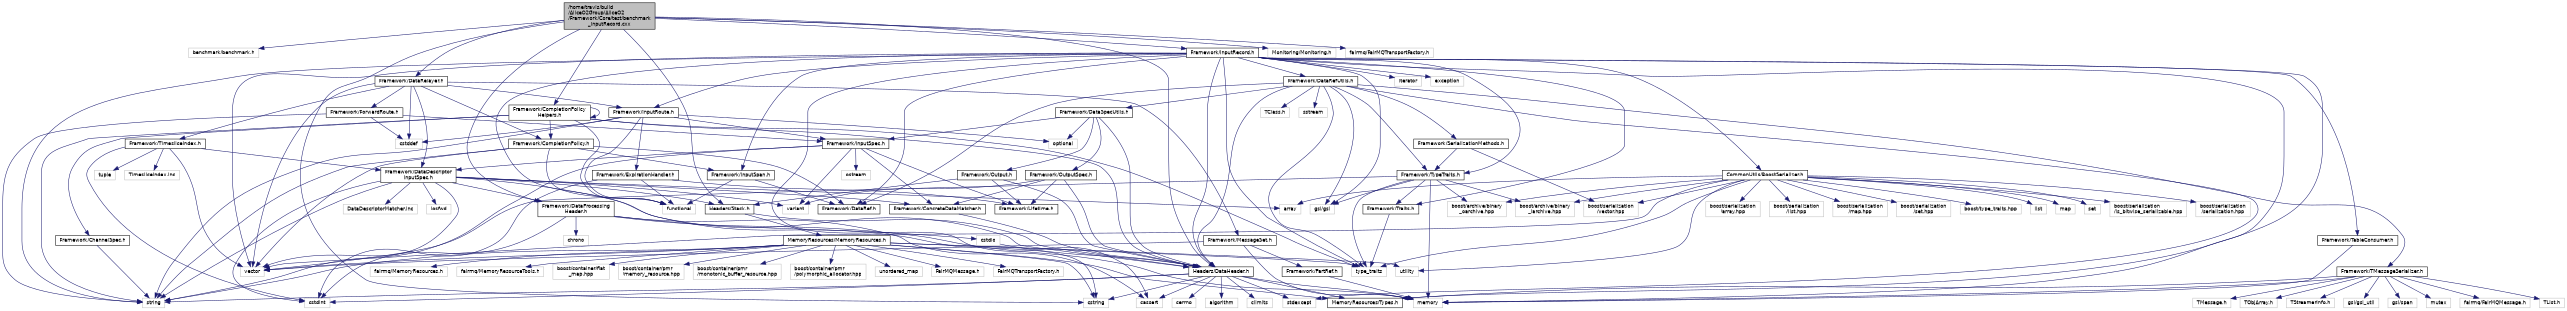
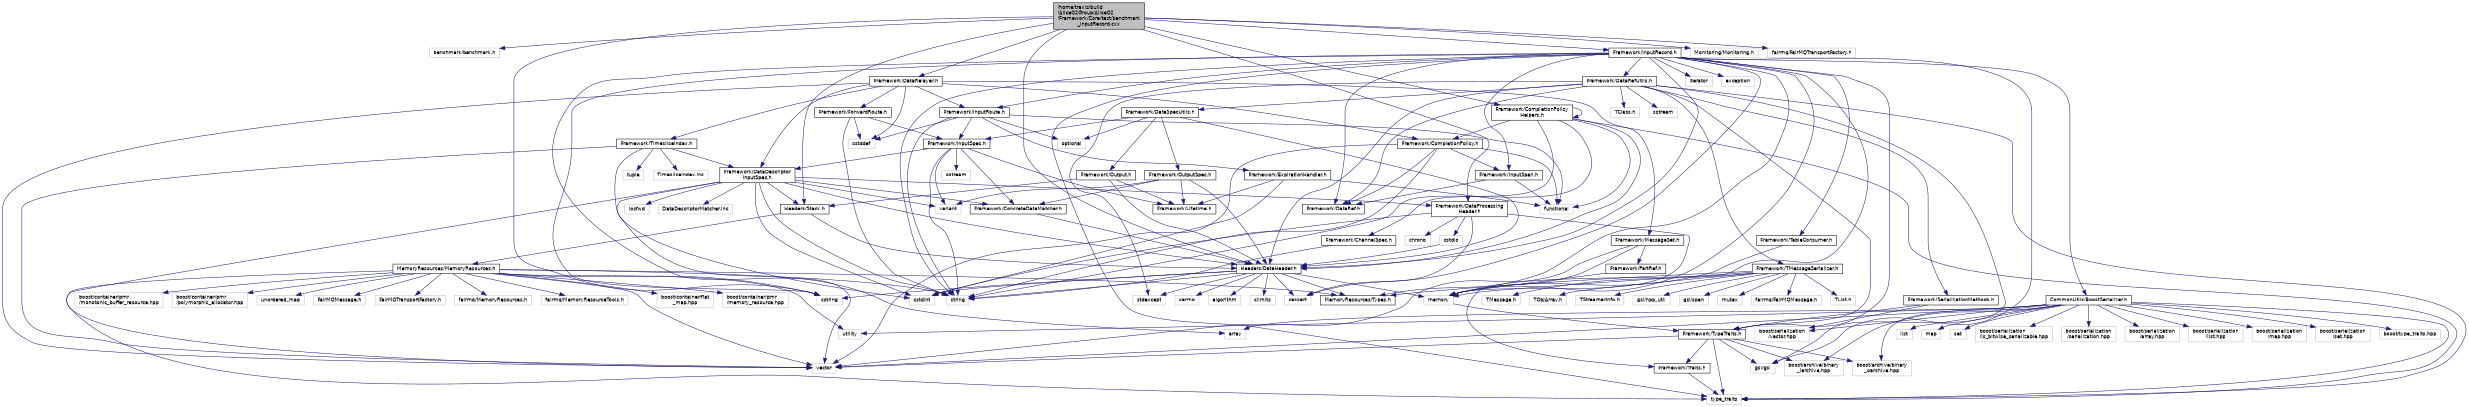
(1429, 236) -> (1585, 322)
(2361, 303) -> (1652, 300)
